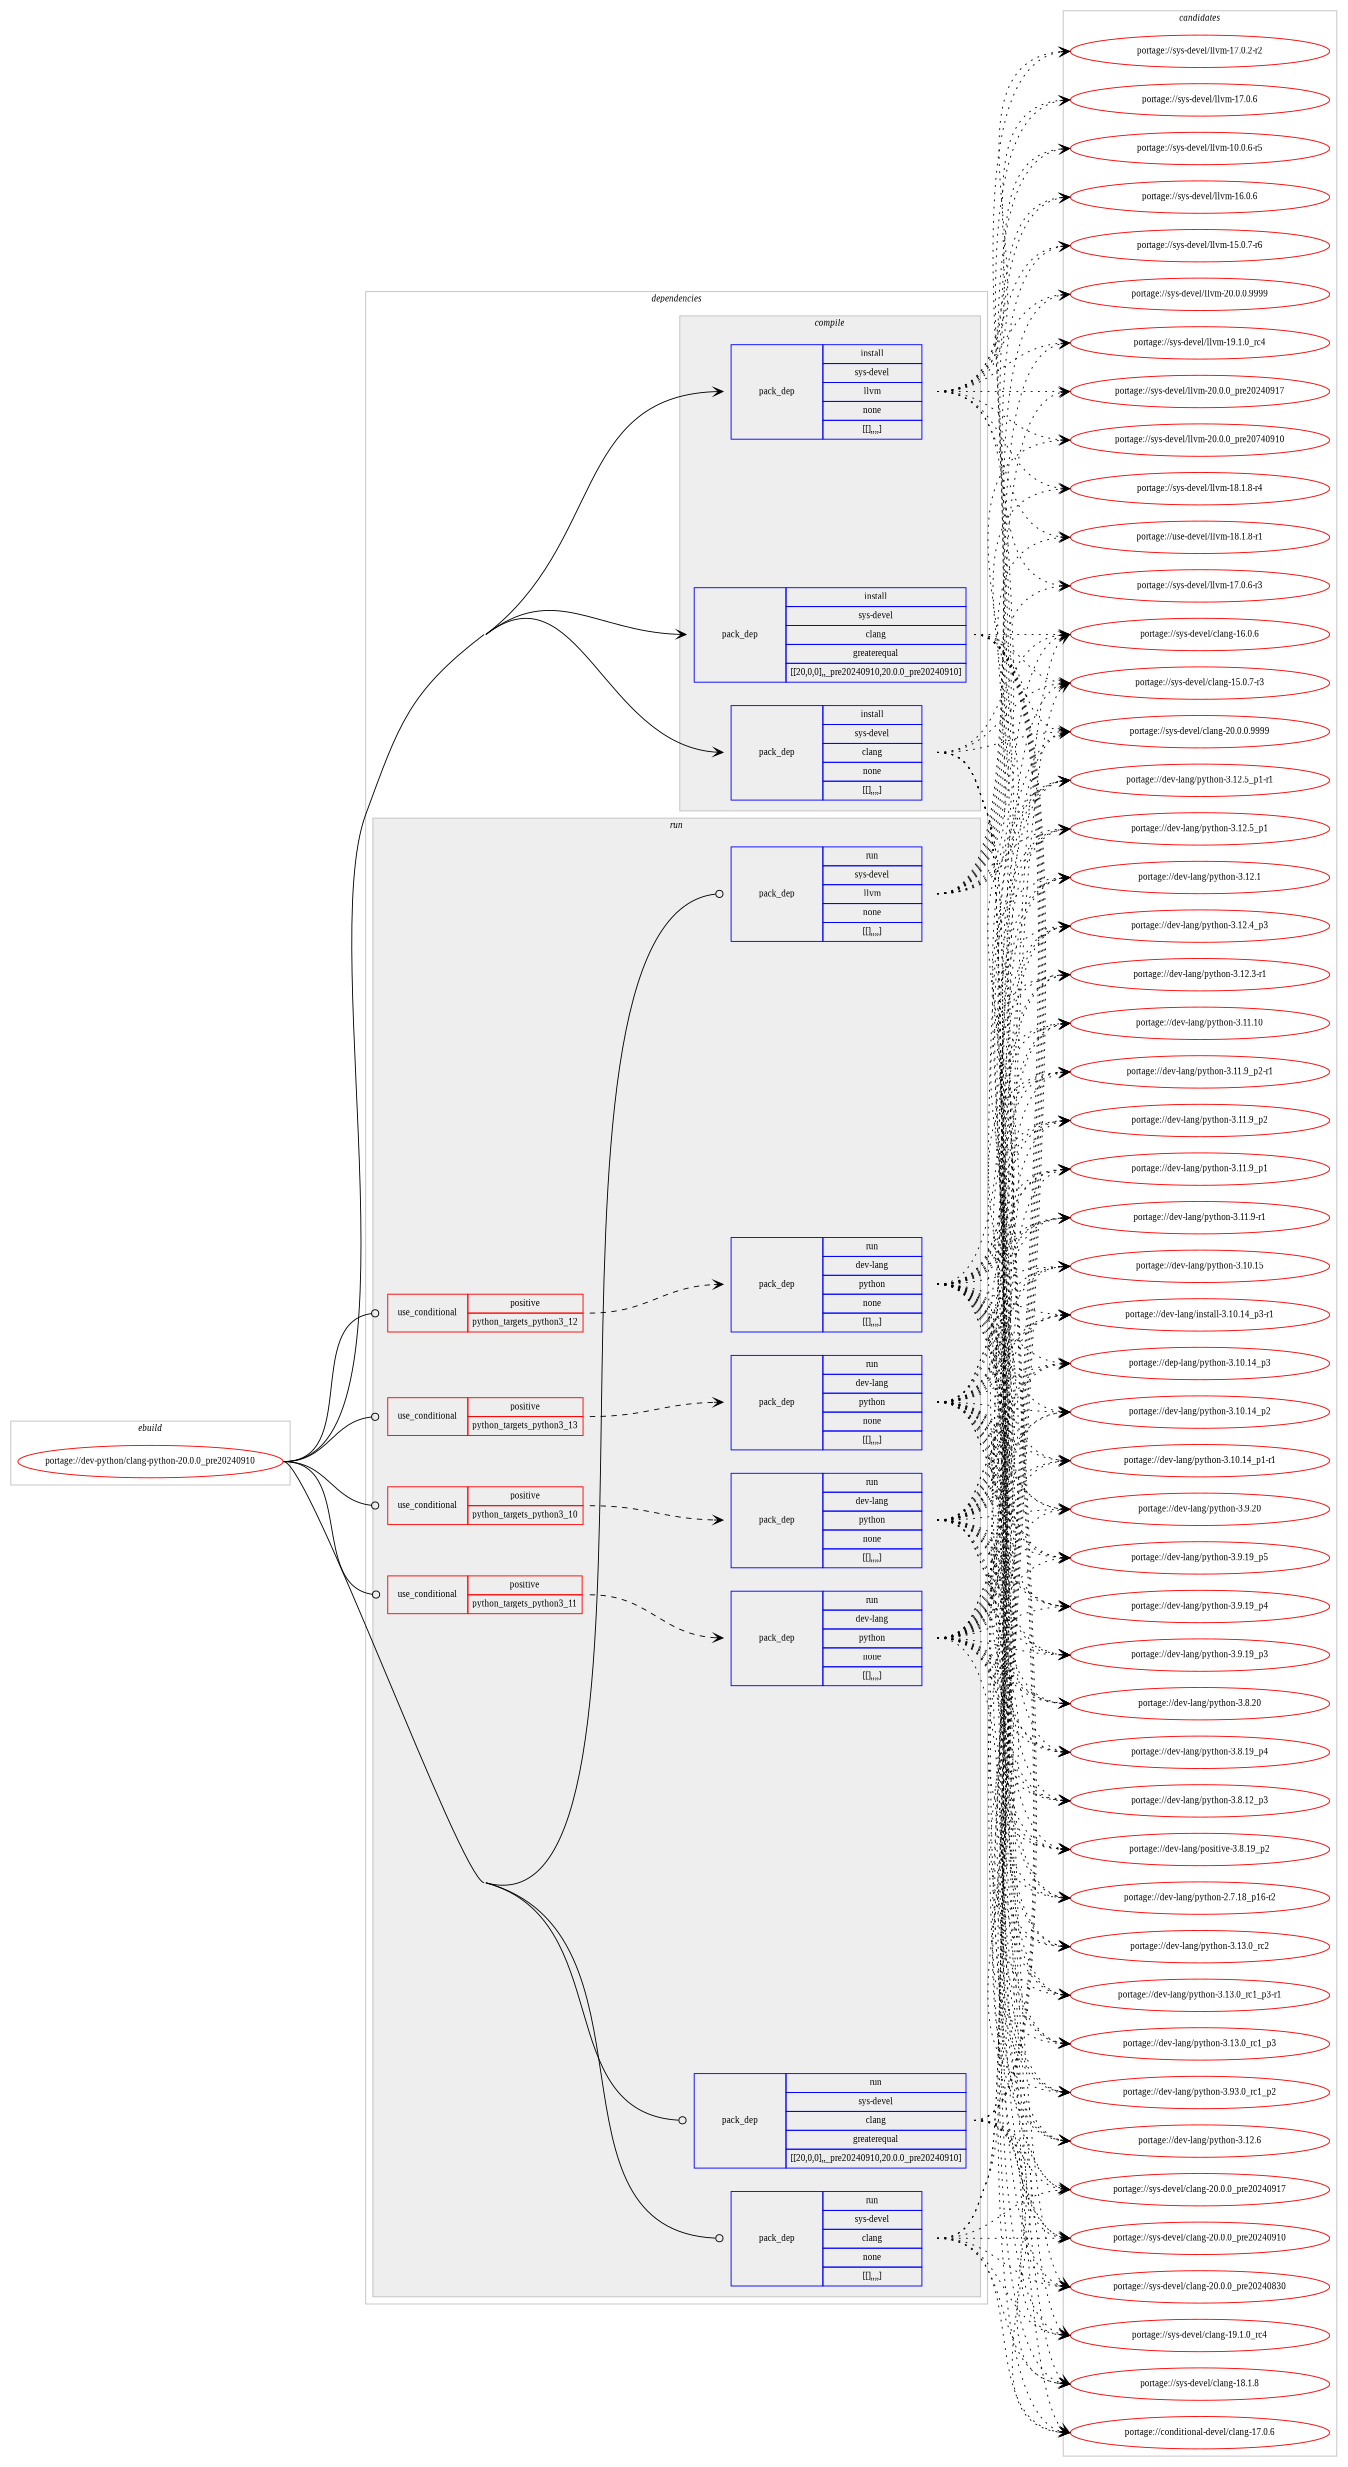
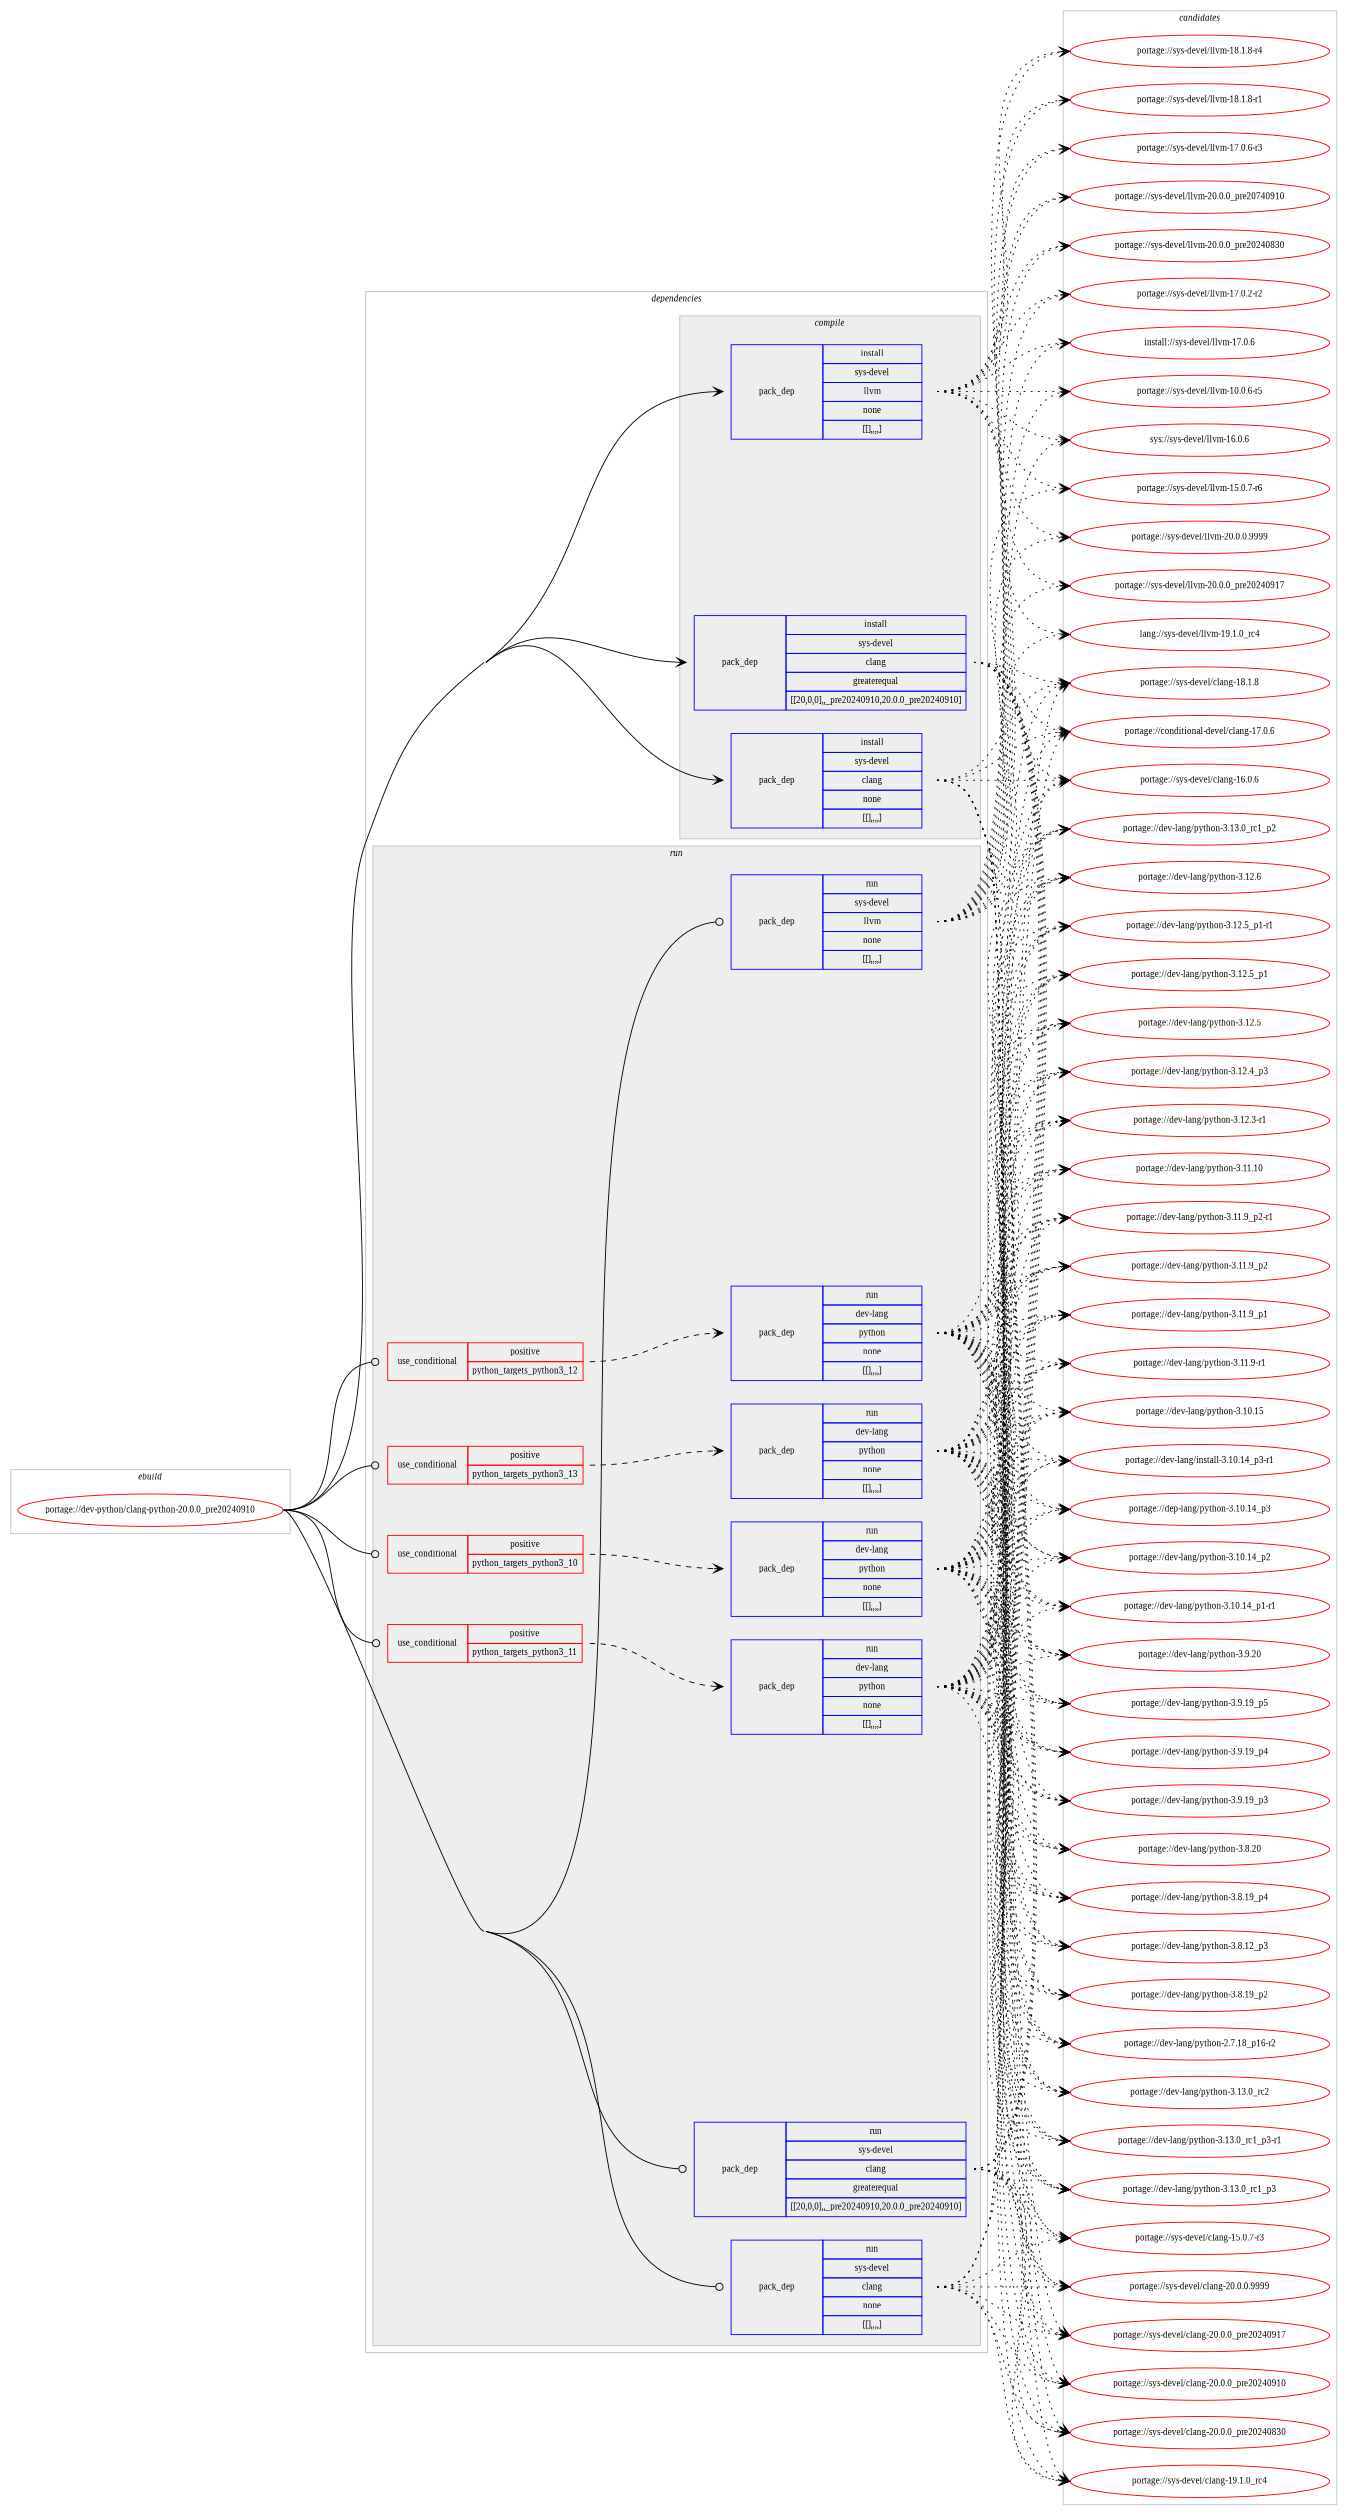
(1200, 100) -> (1200, 343)
(1200, 197) -> (1200, 440)
none -> (1200, 246)
(1200, 343) -> (1200, 634)
(1200, 537) -> (1200, 100)
(1200, 877) -> (1200, 1023)
(1200, 1849) -> (1200, 1995)
(1200, 2092) -> (1200, 829)
